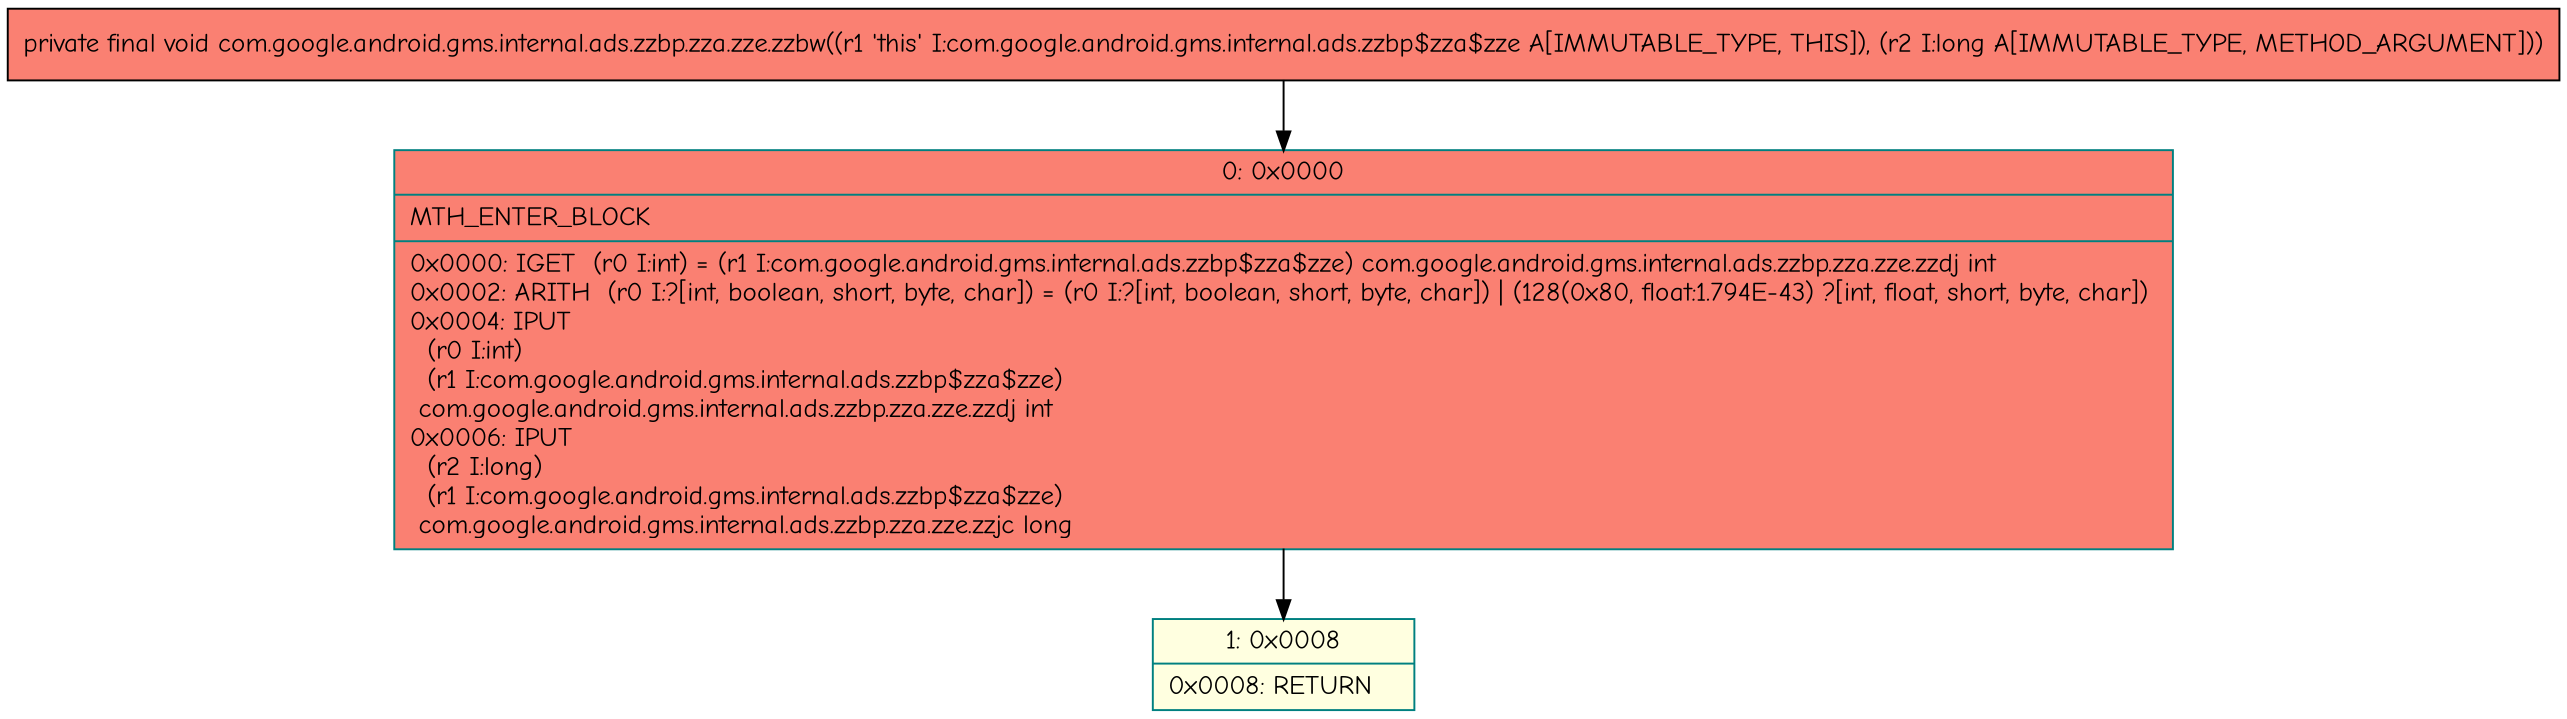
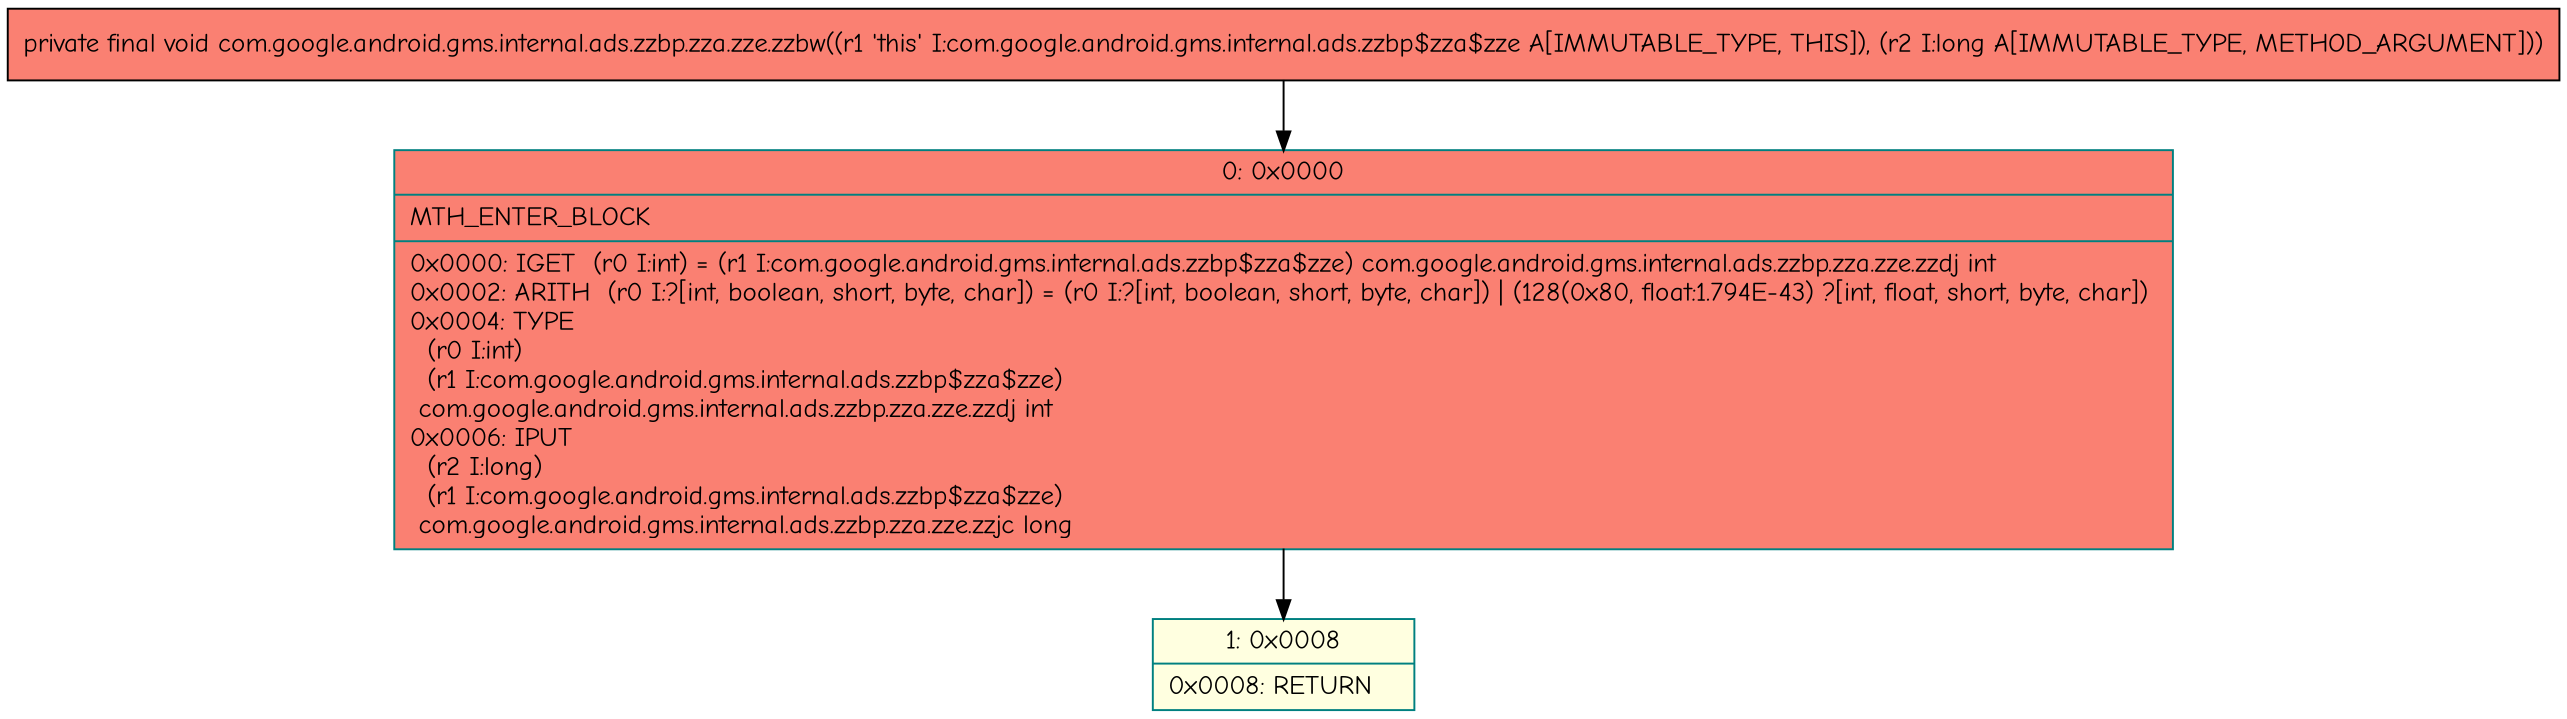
(500, 322) -> (501, 322)
